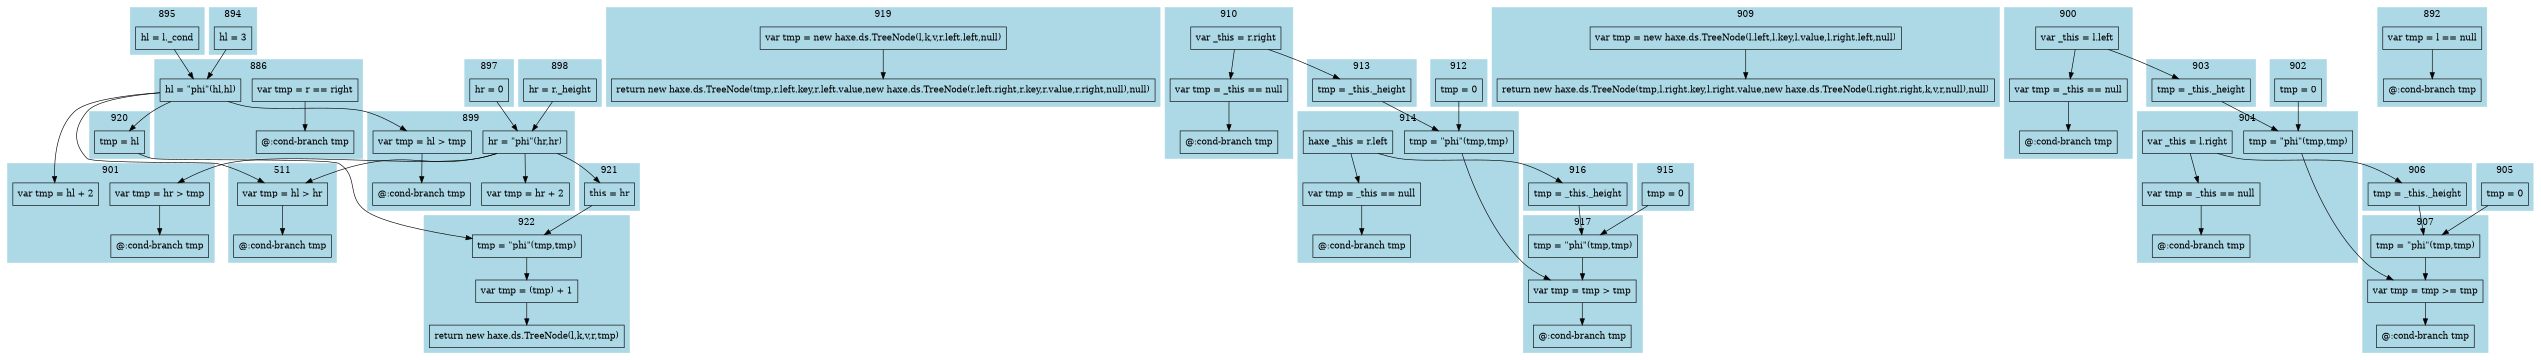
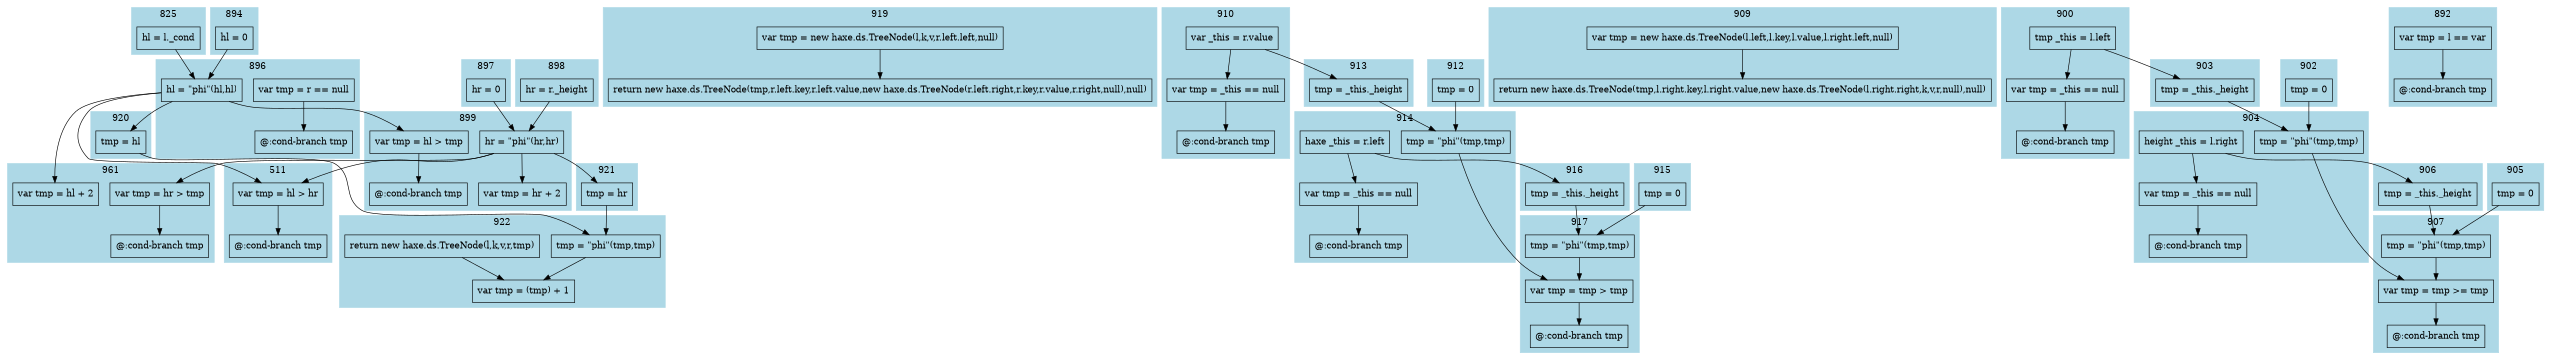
(167, 15) -> (168, 15)
(233, 38) -> (234, 38)
(1236, 38) -> (1232, 38)
(2077, 38) -> (2073, 38)
(2432, 38) -> (2443, 38)
(259, 67) -> (258, 67)
(305, 90) -> (304, 90)
(2187, 142) -> (2191, 142)
(111, 171) -> (111, 171)
(609, 194) -> (607, 194)
(527, 311) -> (480, 267)
